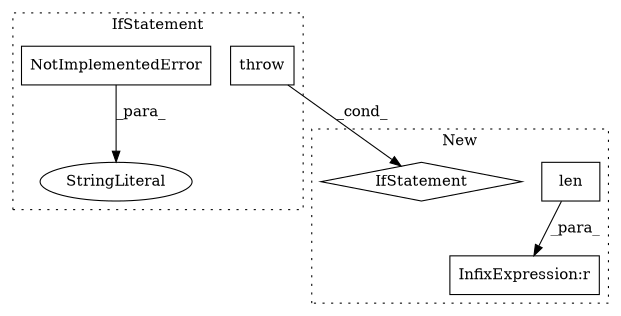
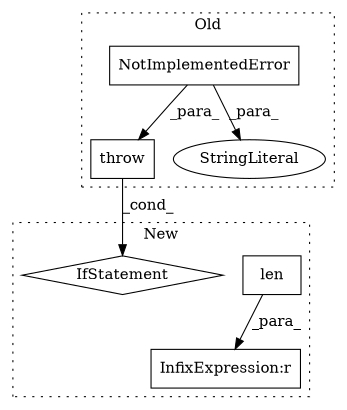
(158, 25) -> (208, 25)
none -> (167, 108)
